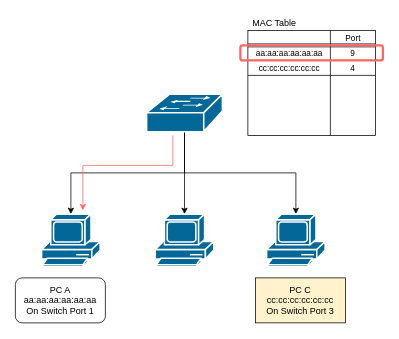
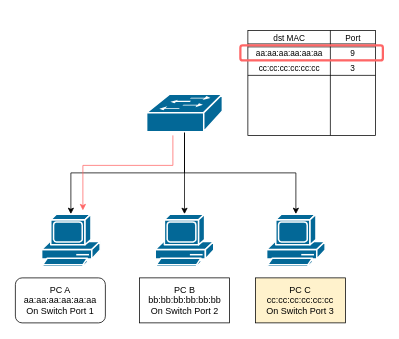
(274, 23) -> none
none -> (289, 38)
(353, 68) -> (353, 68)
none -> (185, 300)
